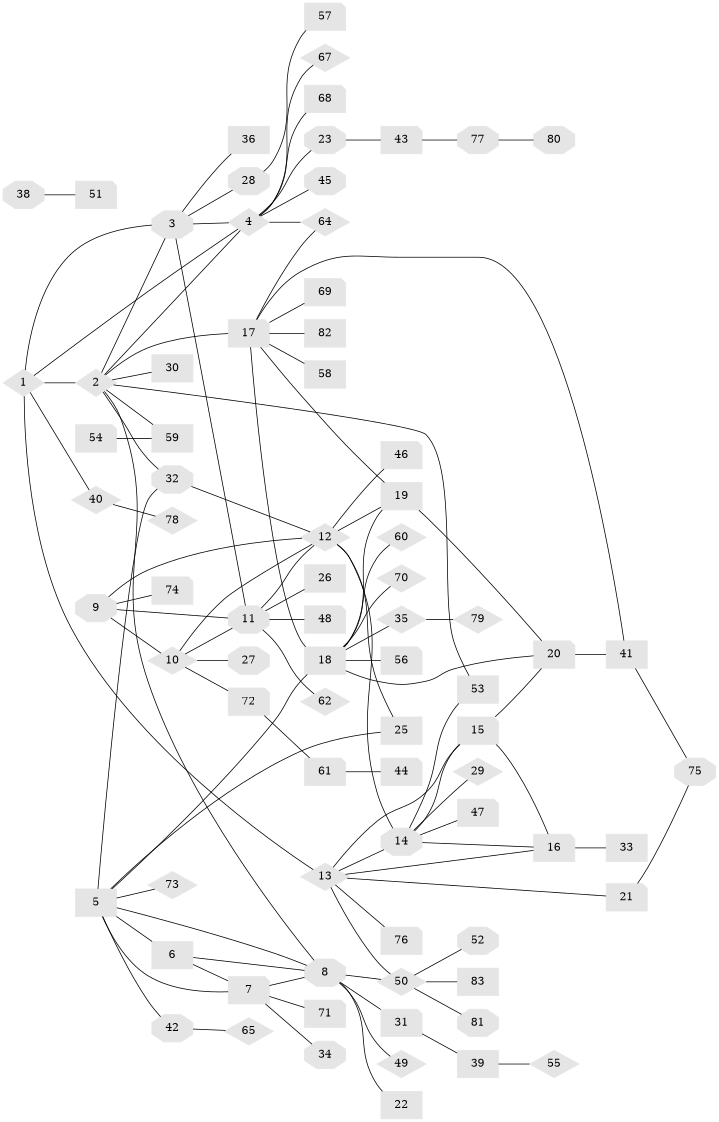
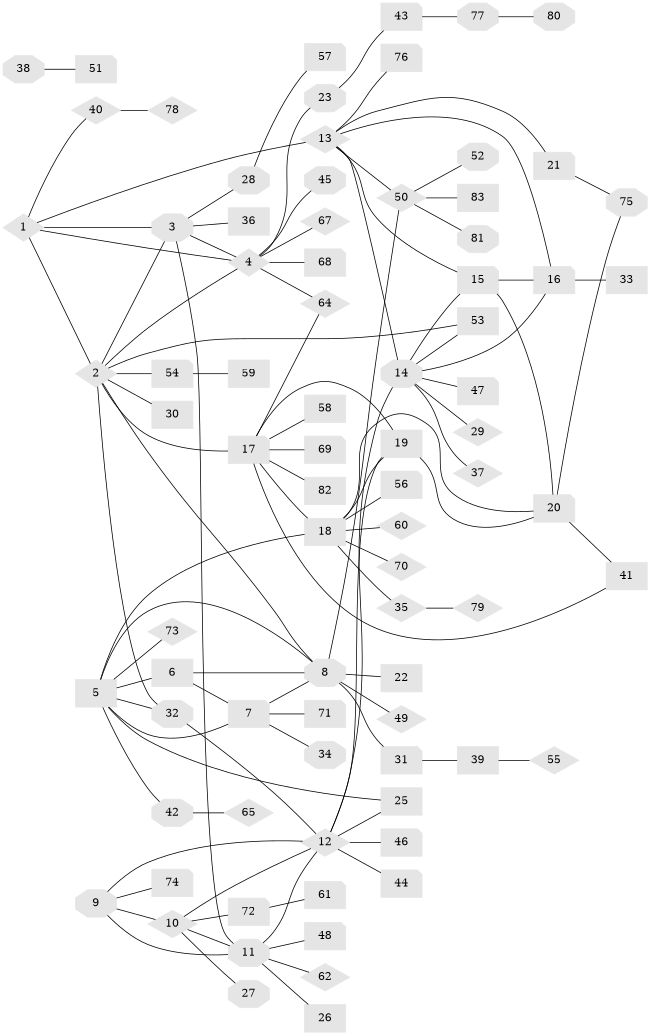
(130, 407) -> (134, 374)
none -> (478, 473)
(661, 713) -> (583, 354)
(363, 772) -> (359, 861)
